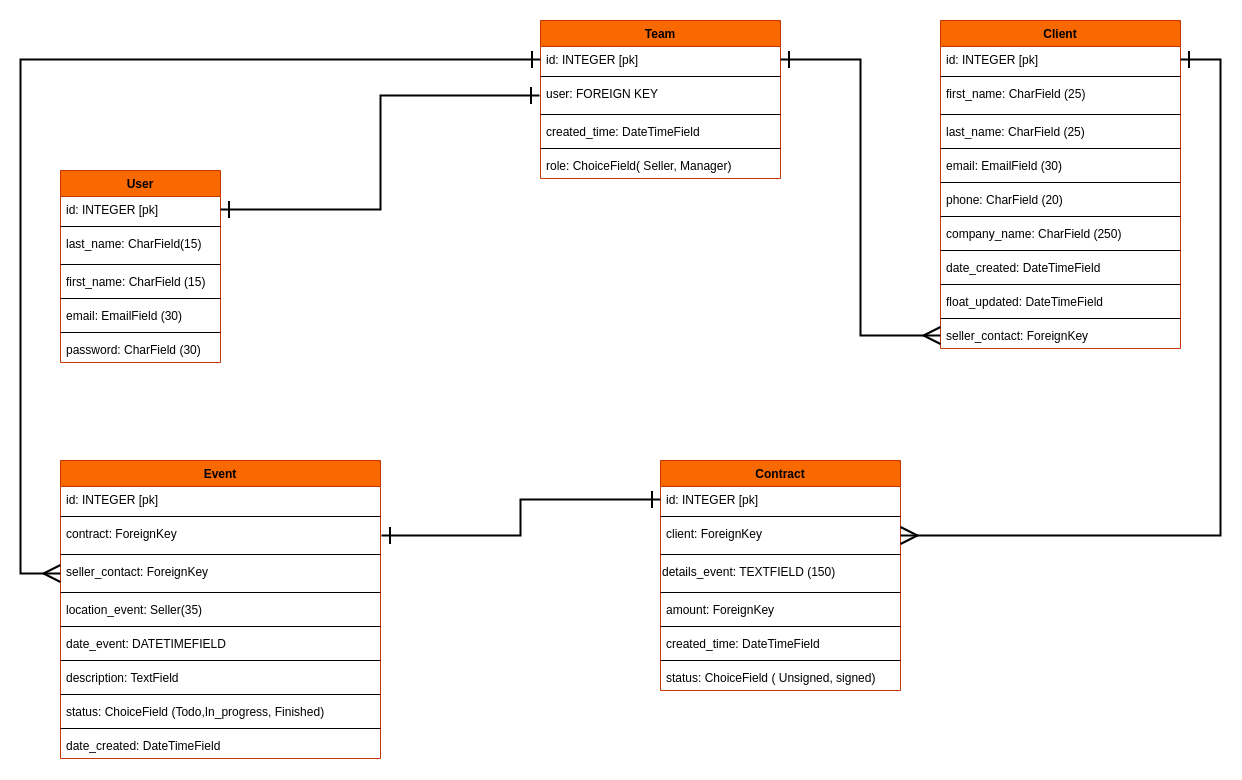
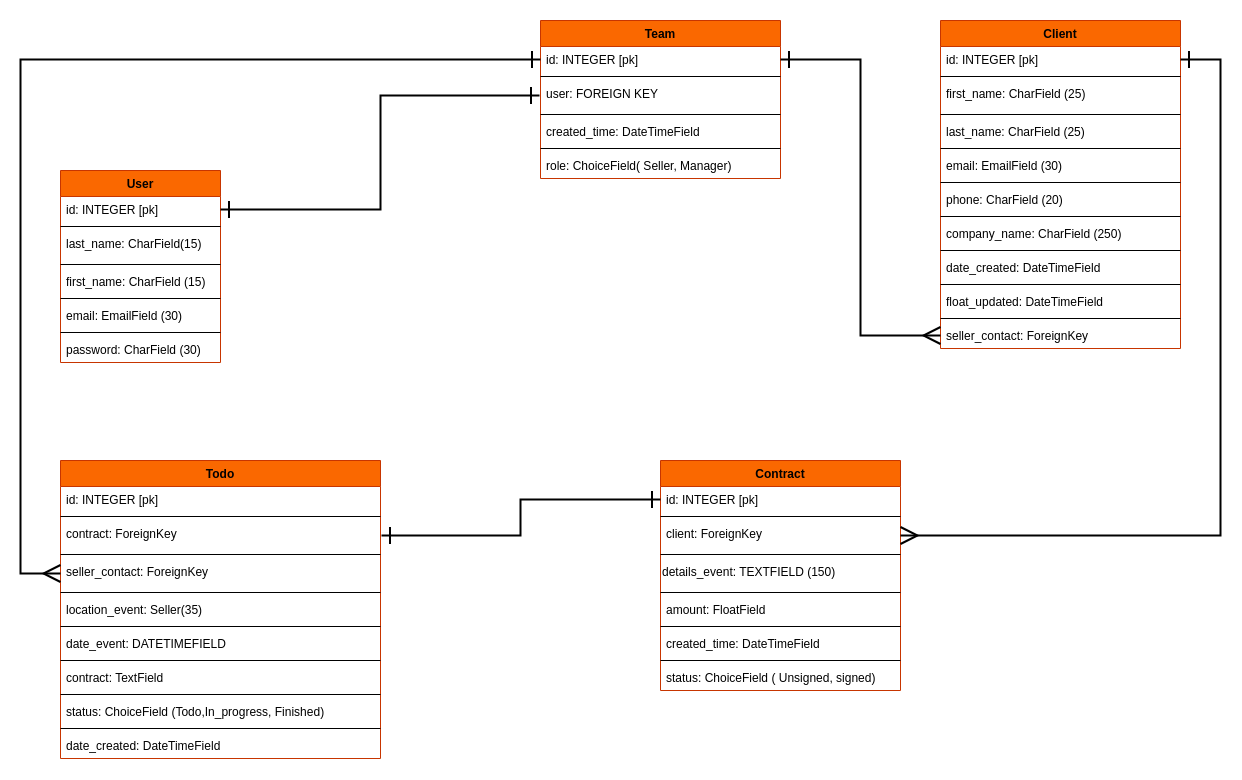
(220, 474) -> (220, 474)
(722, 610) -> (719, 610)
(131, 678) -> (124, 678)
